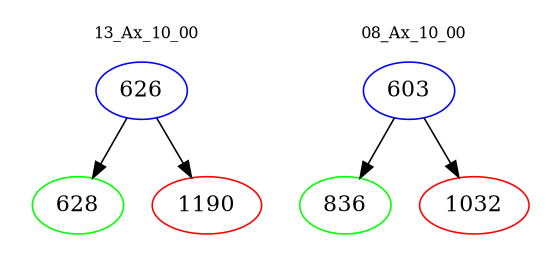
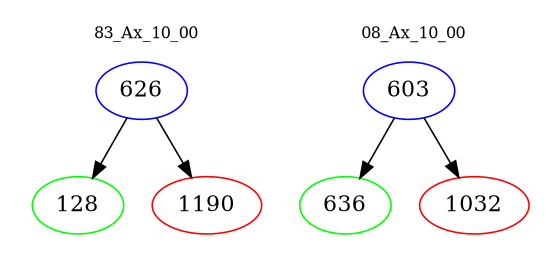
(146, 34) -> (146, 34)
(78, 205) -> (78, 205)
(345, 205) -> (345, 205)
